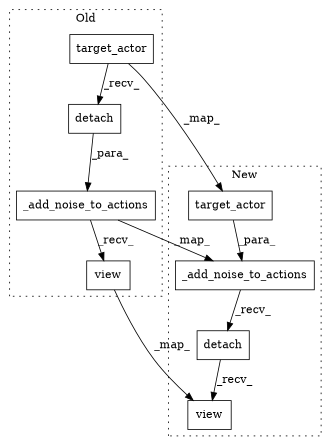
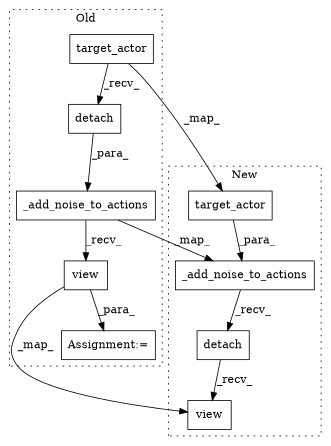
none -> (108, 345)
